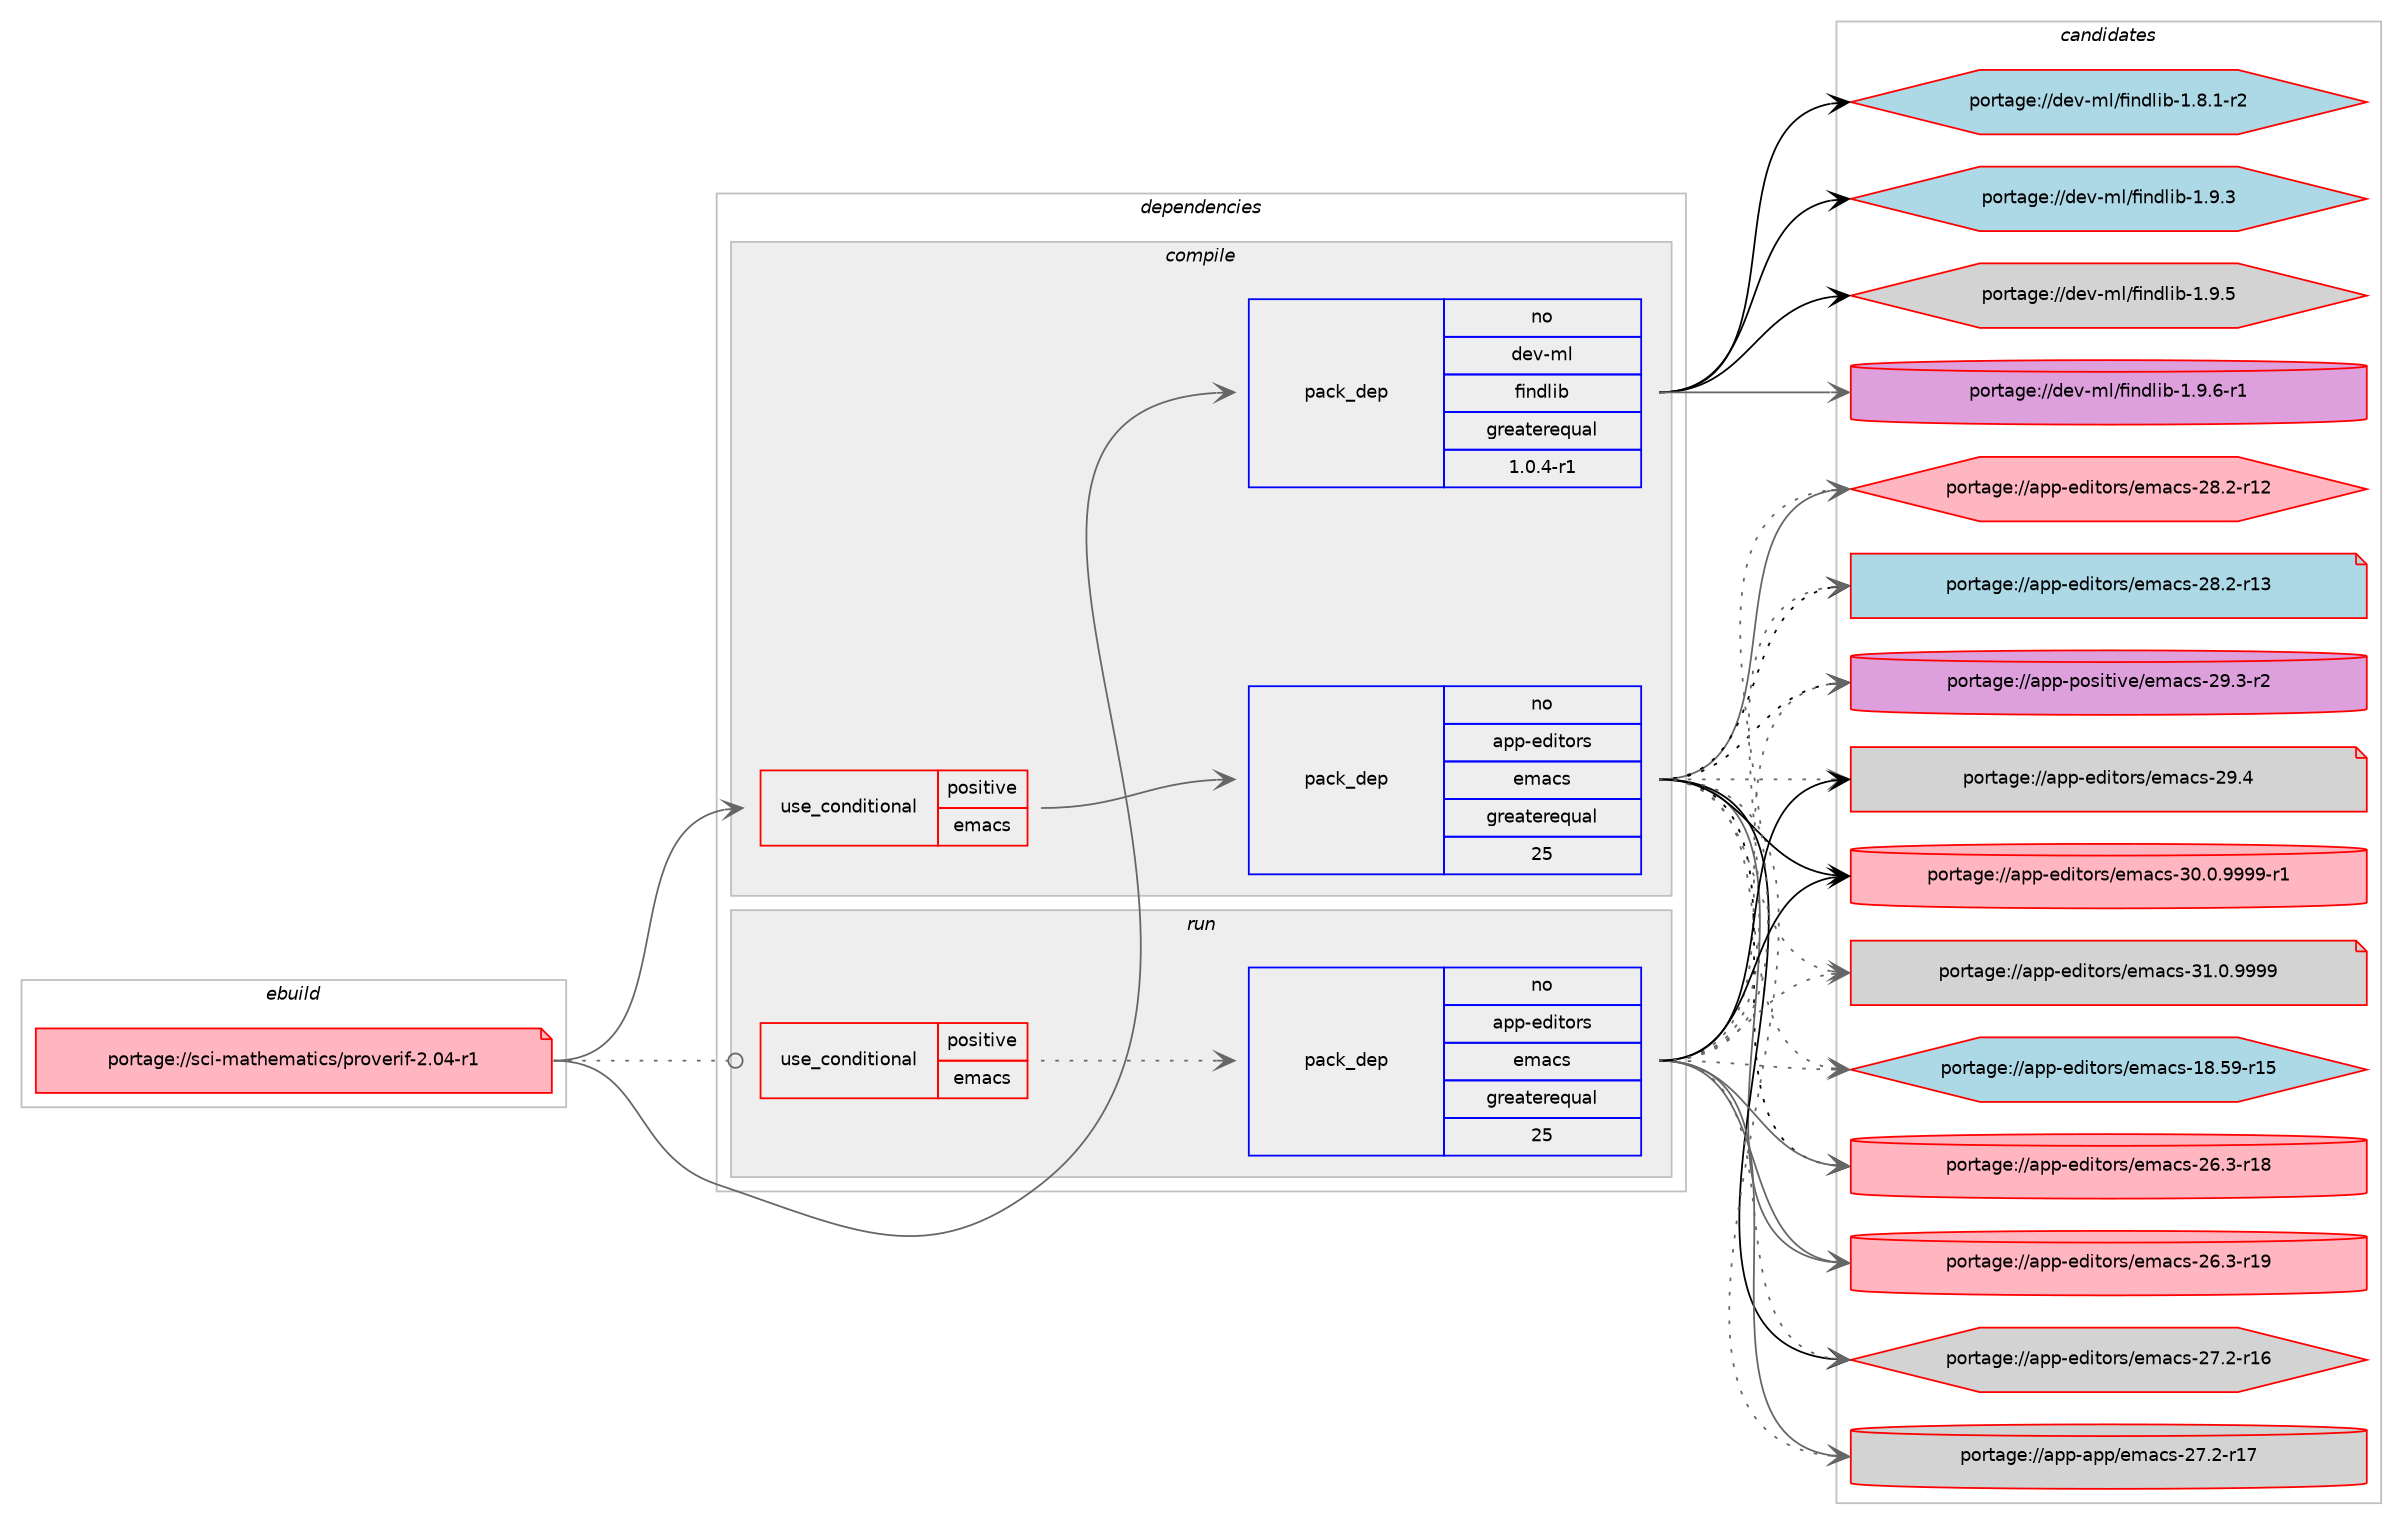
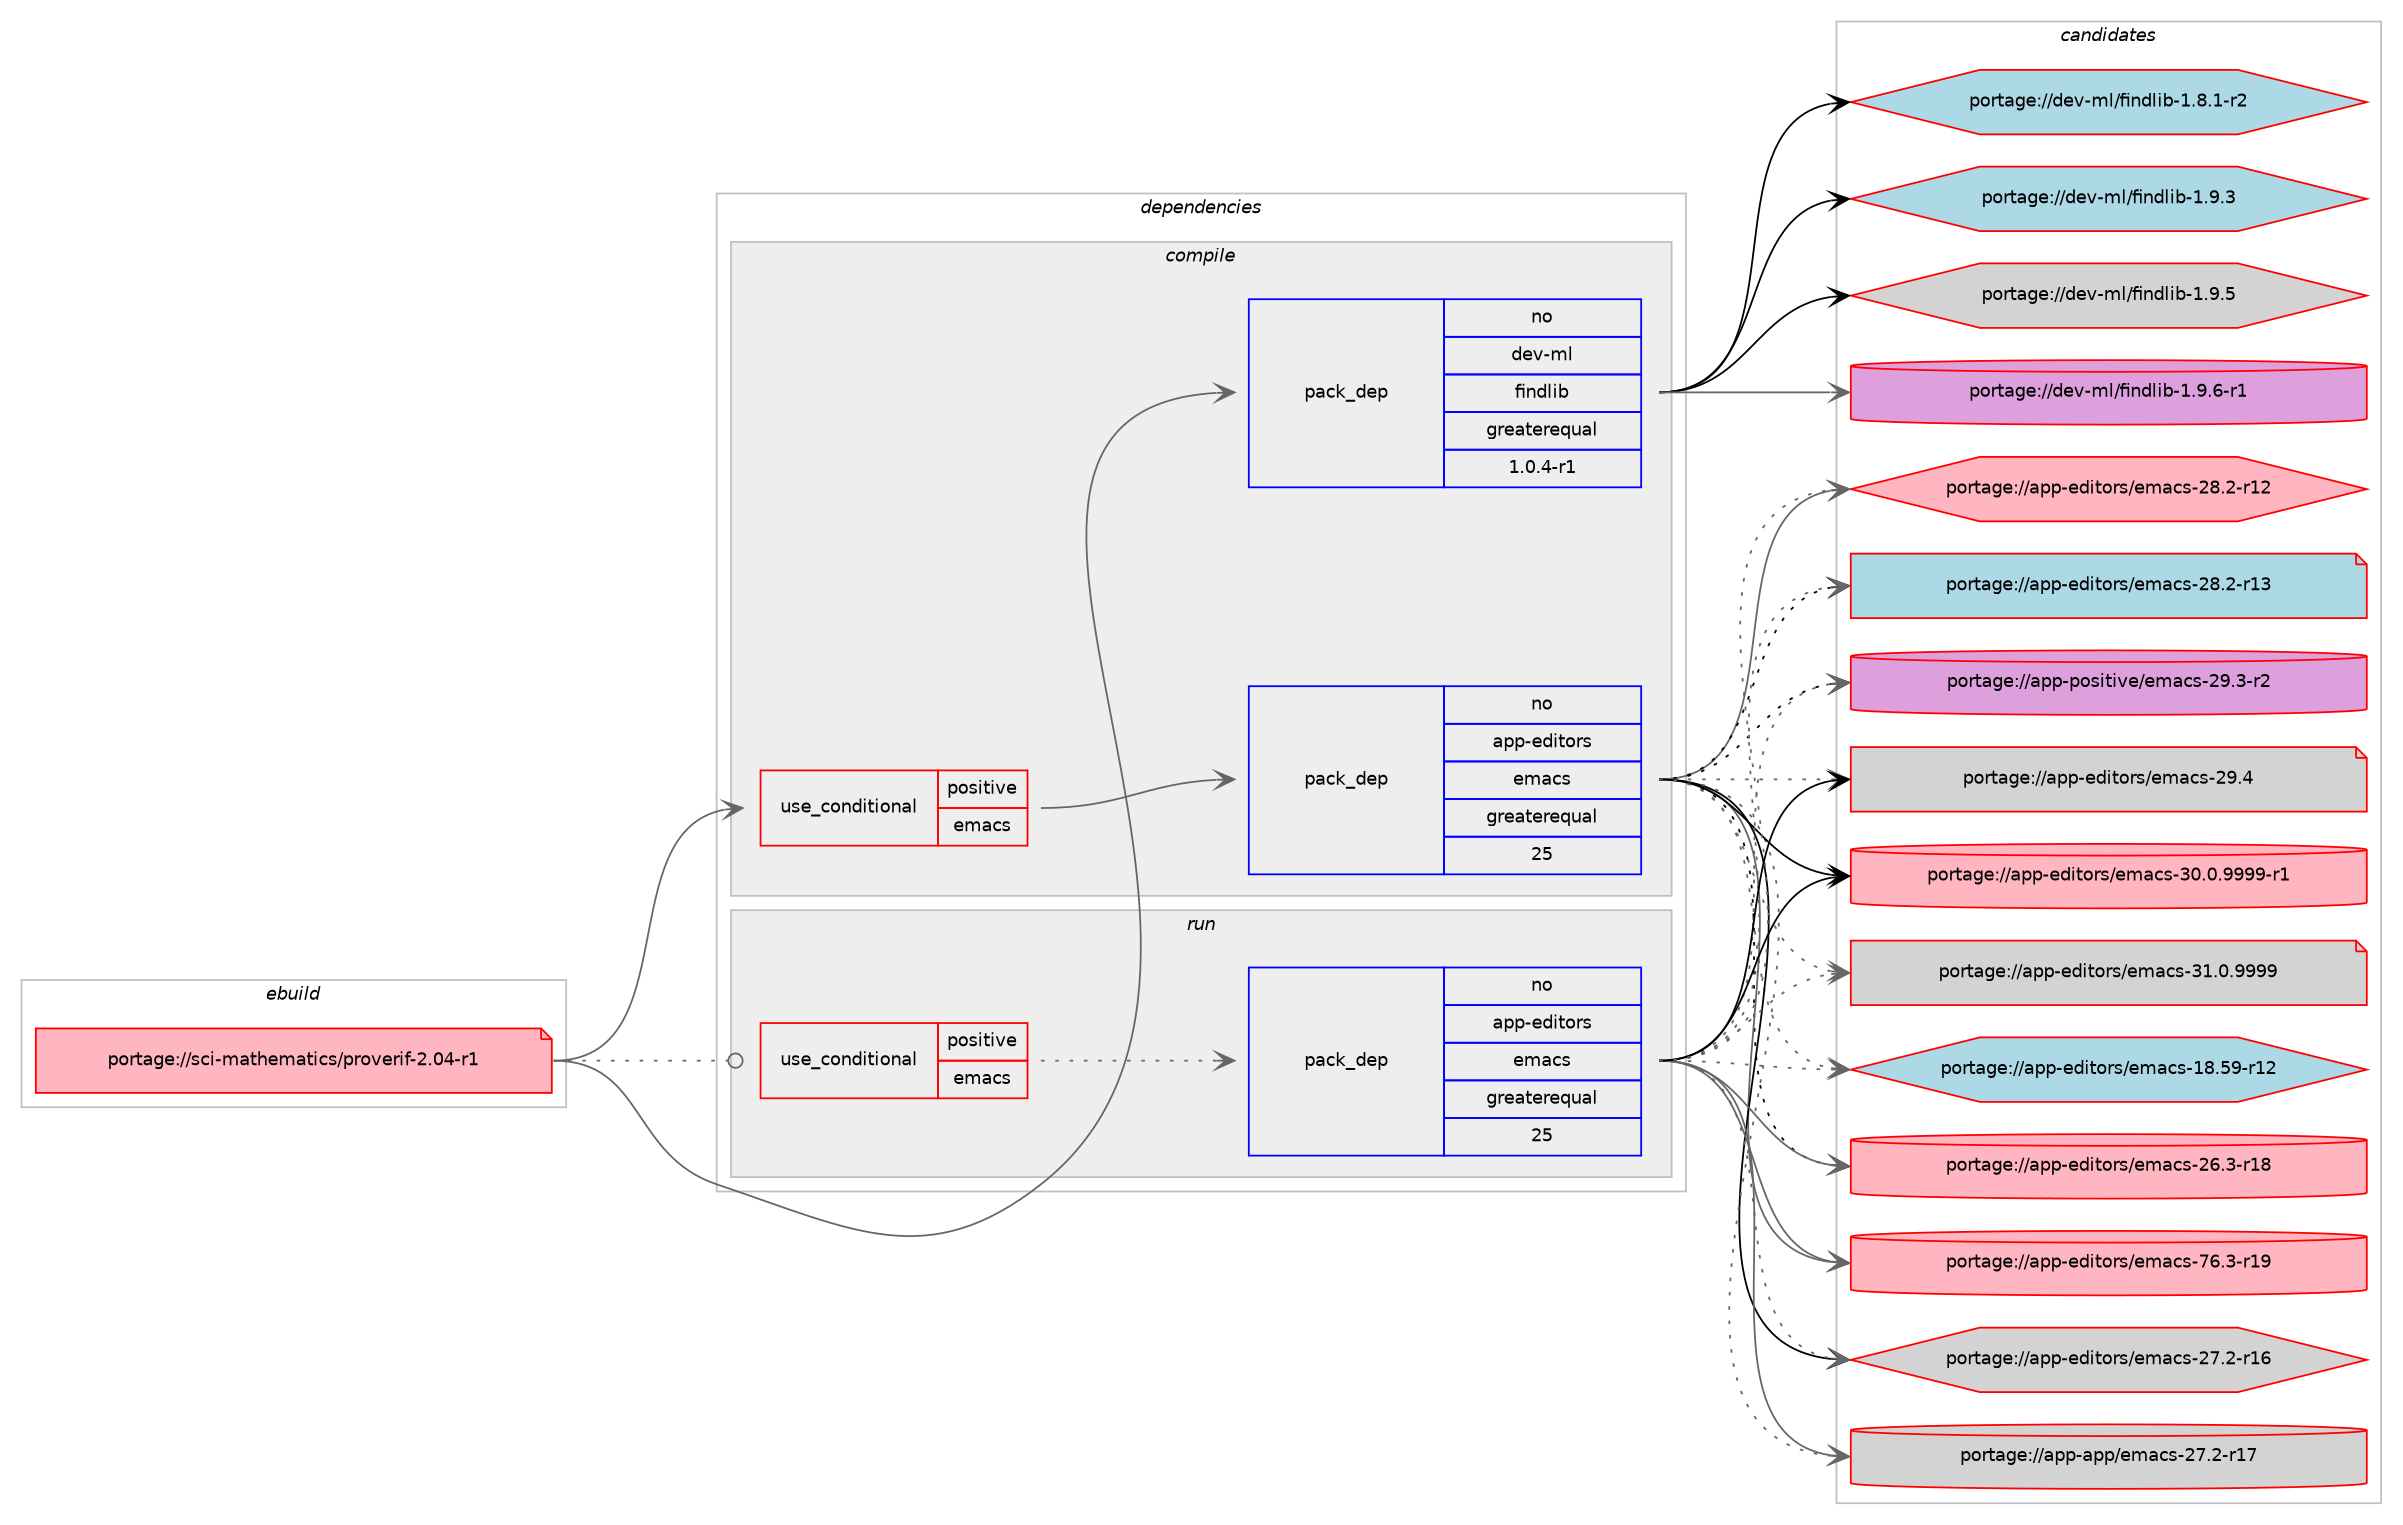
(2109, 1070) -> (2109, 1070)
(2109, 1263) -> (2109, 1263)
